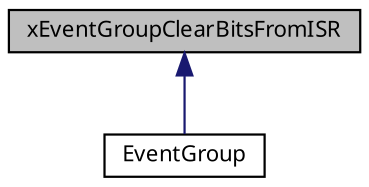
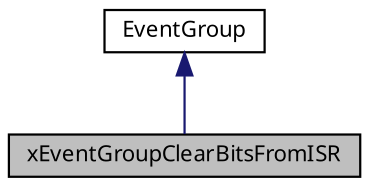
(185, 105) -> (185, 105)
